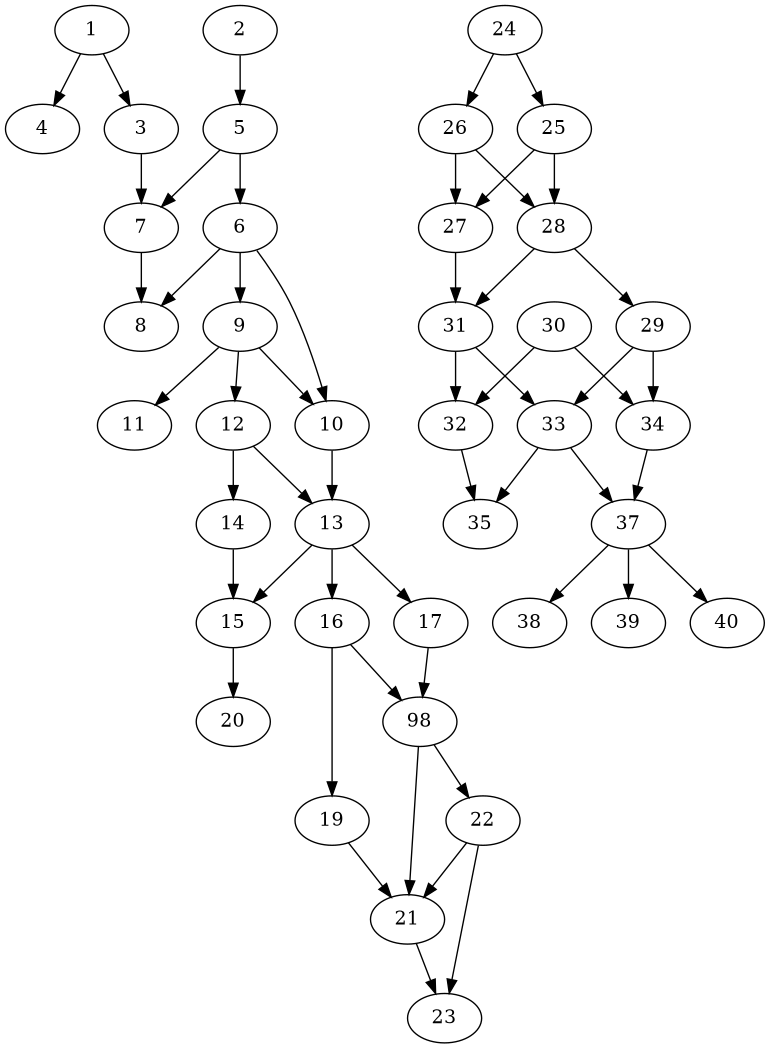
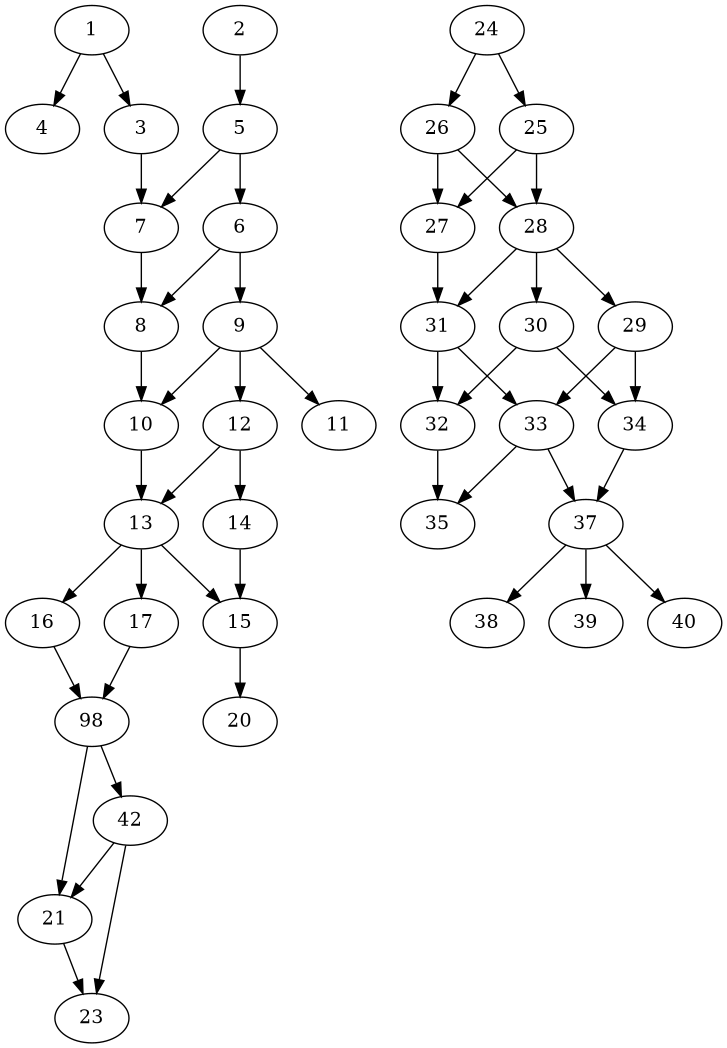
none -> (537, 270)
(296, 316) -> (141, 369)
(332, 821) -> none
(483, 821) -> (130, 821)
